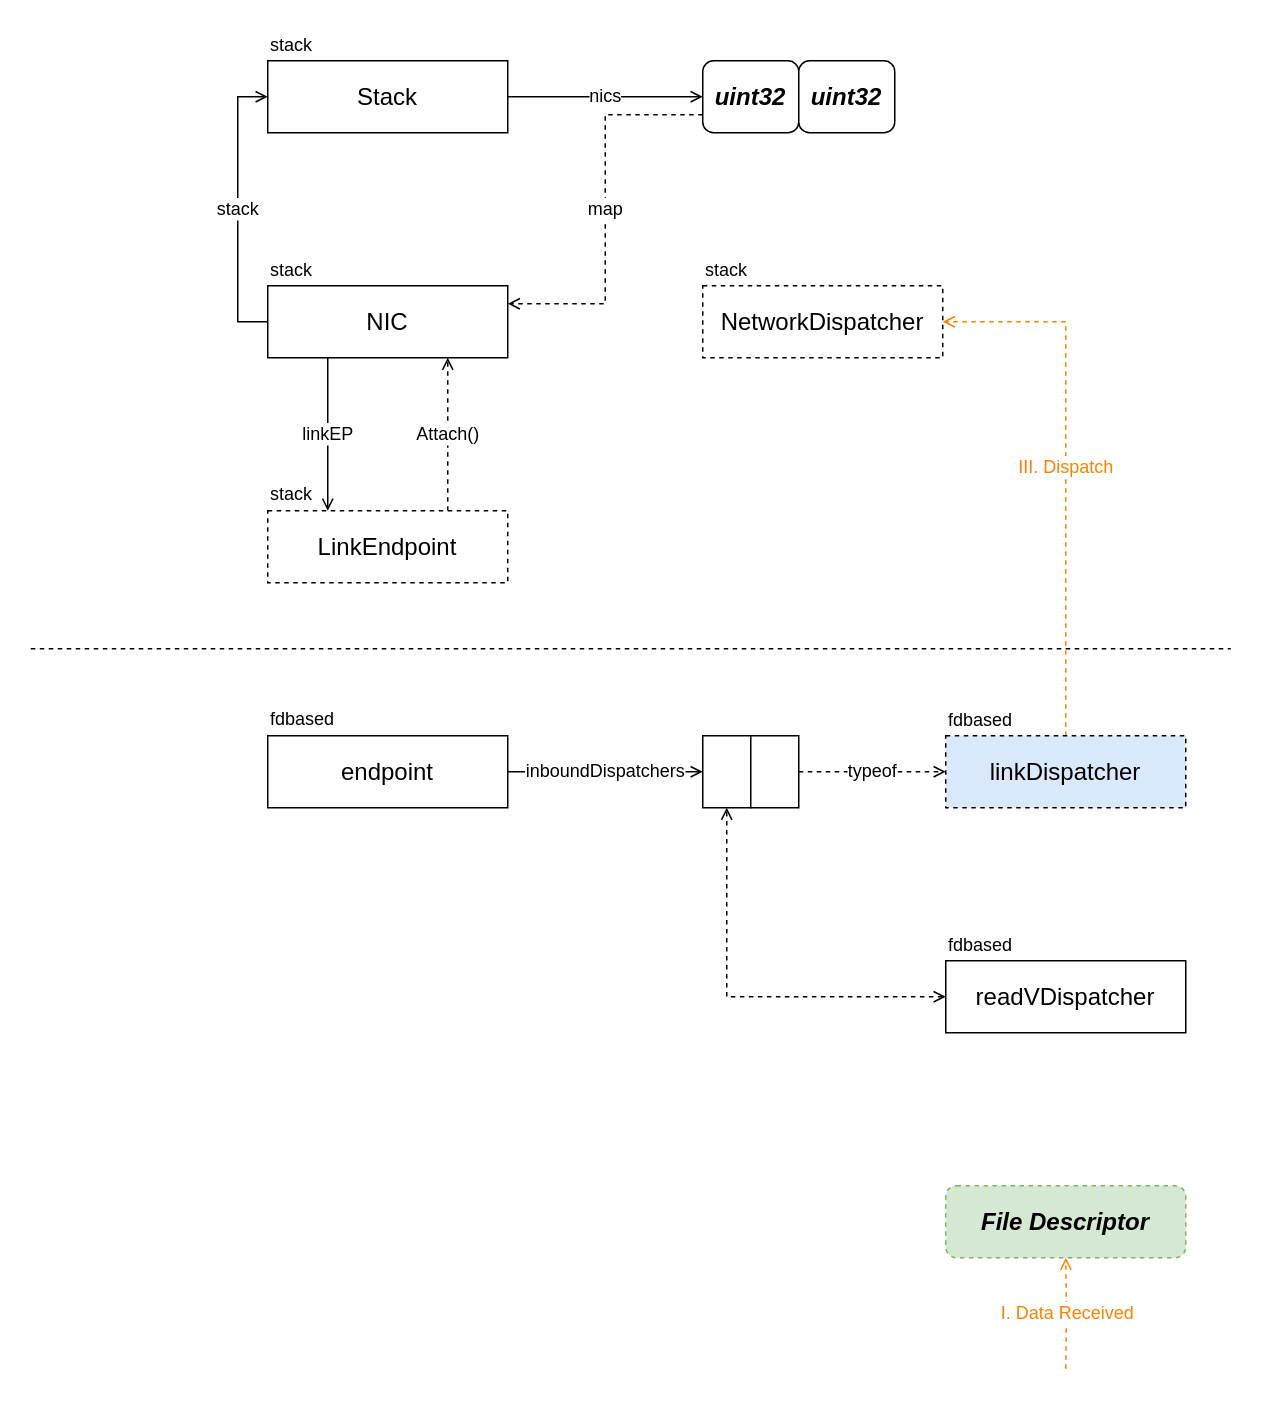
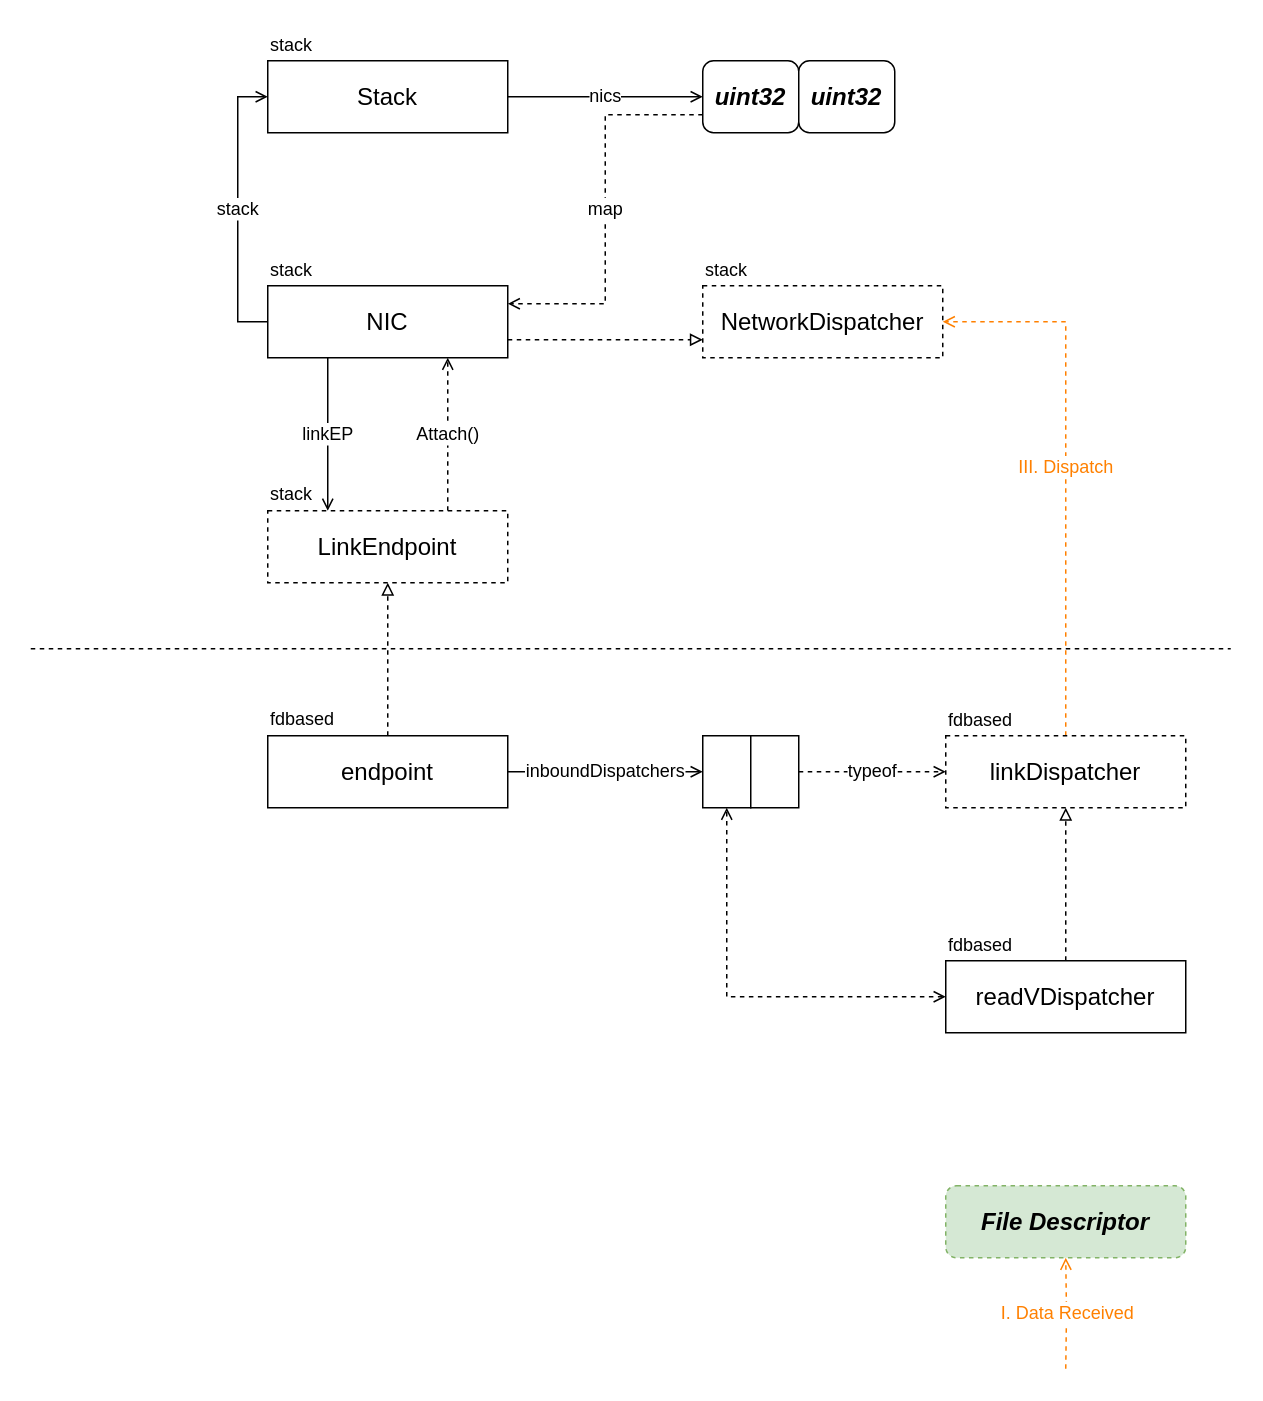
none -> (599, 340)
none -> (388, 665)
(1066, 772) -> (1066, 772)
none -> (1066, 890)
